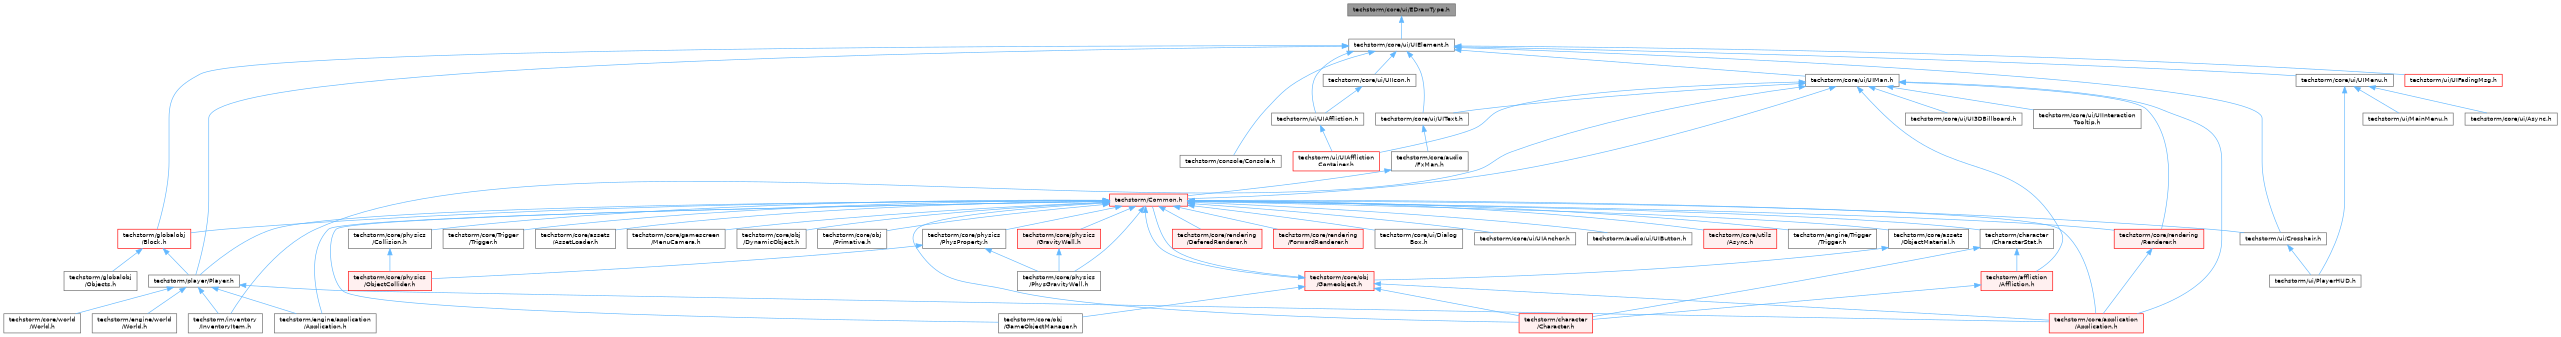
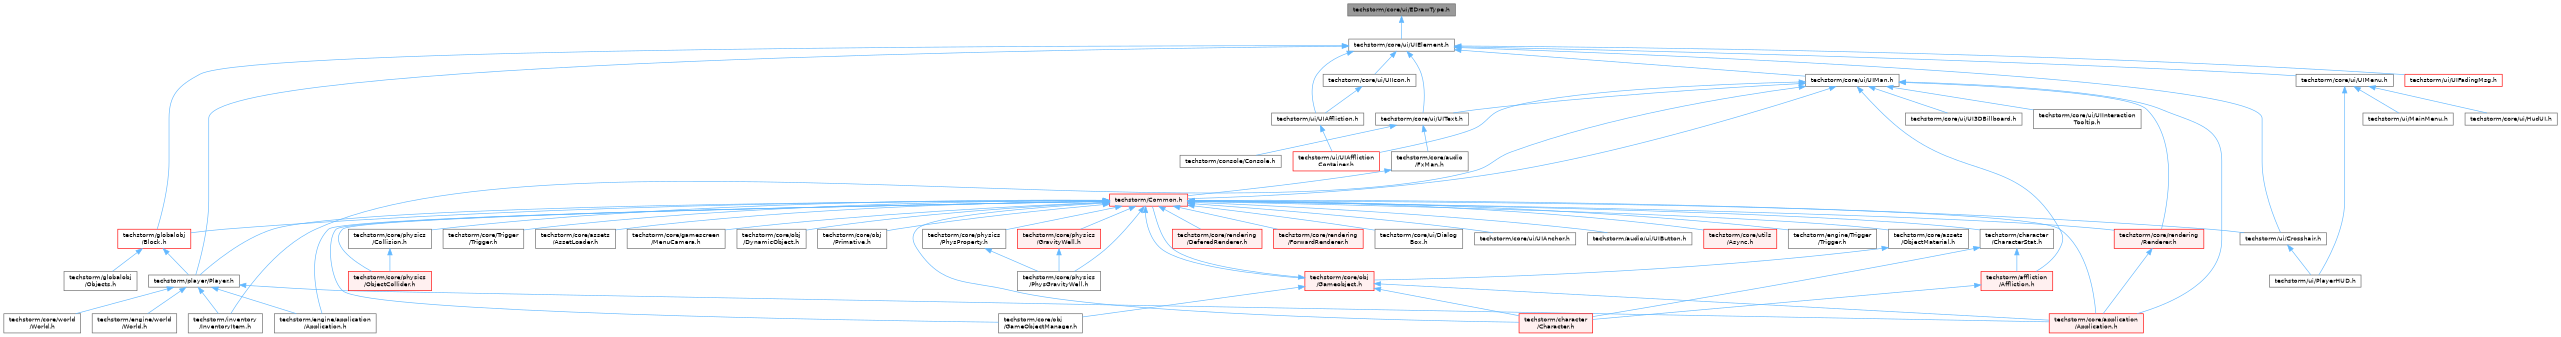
(1289, 87) -> (1320, 142)
(2511, 119) -> (2511, 119)
(674, 265) -> (693, 211)
